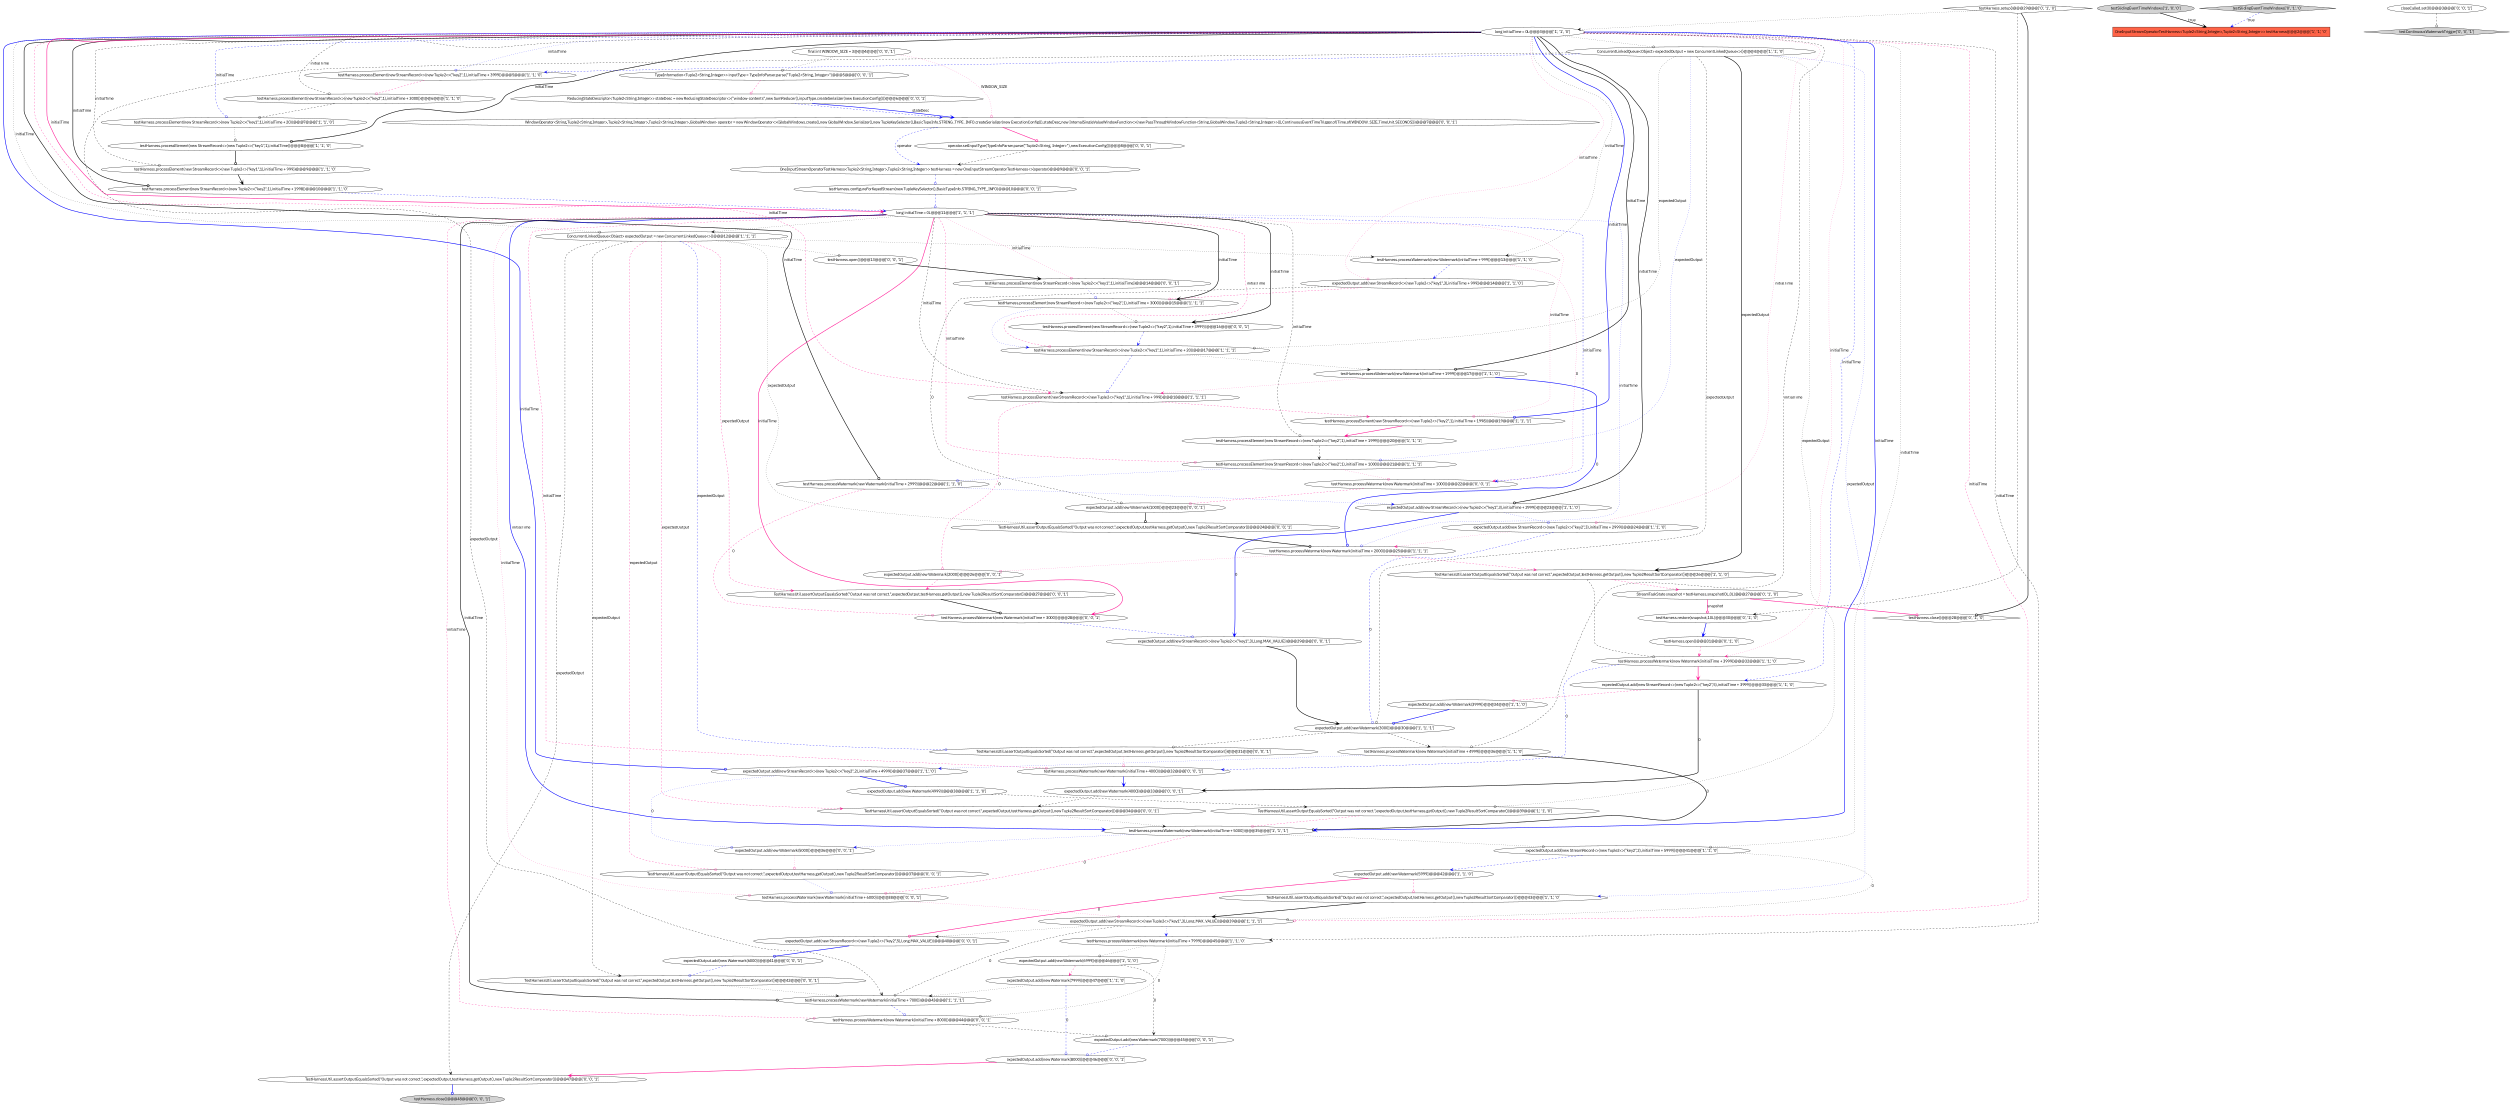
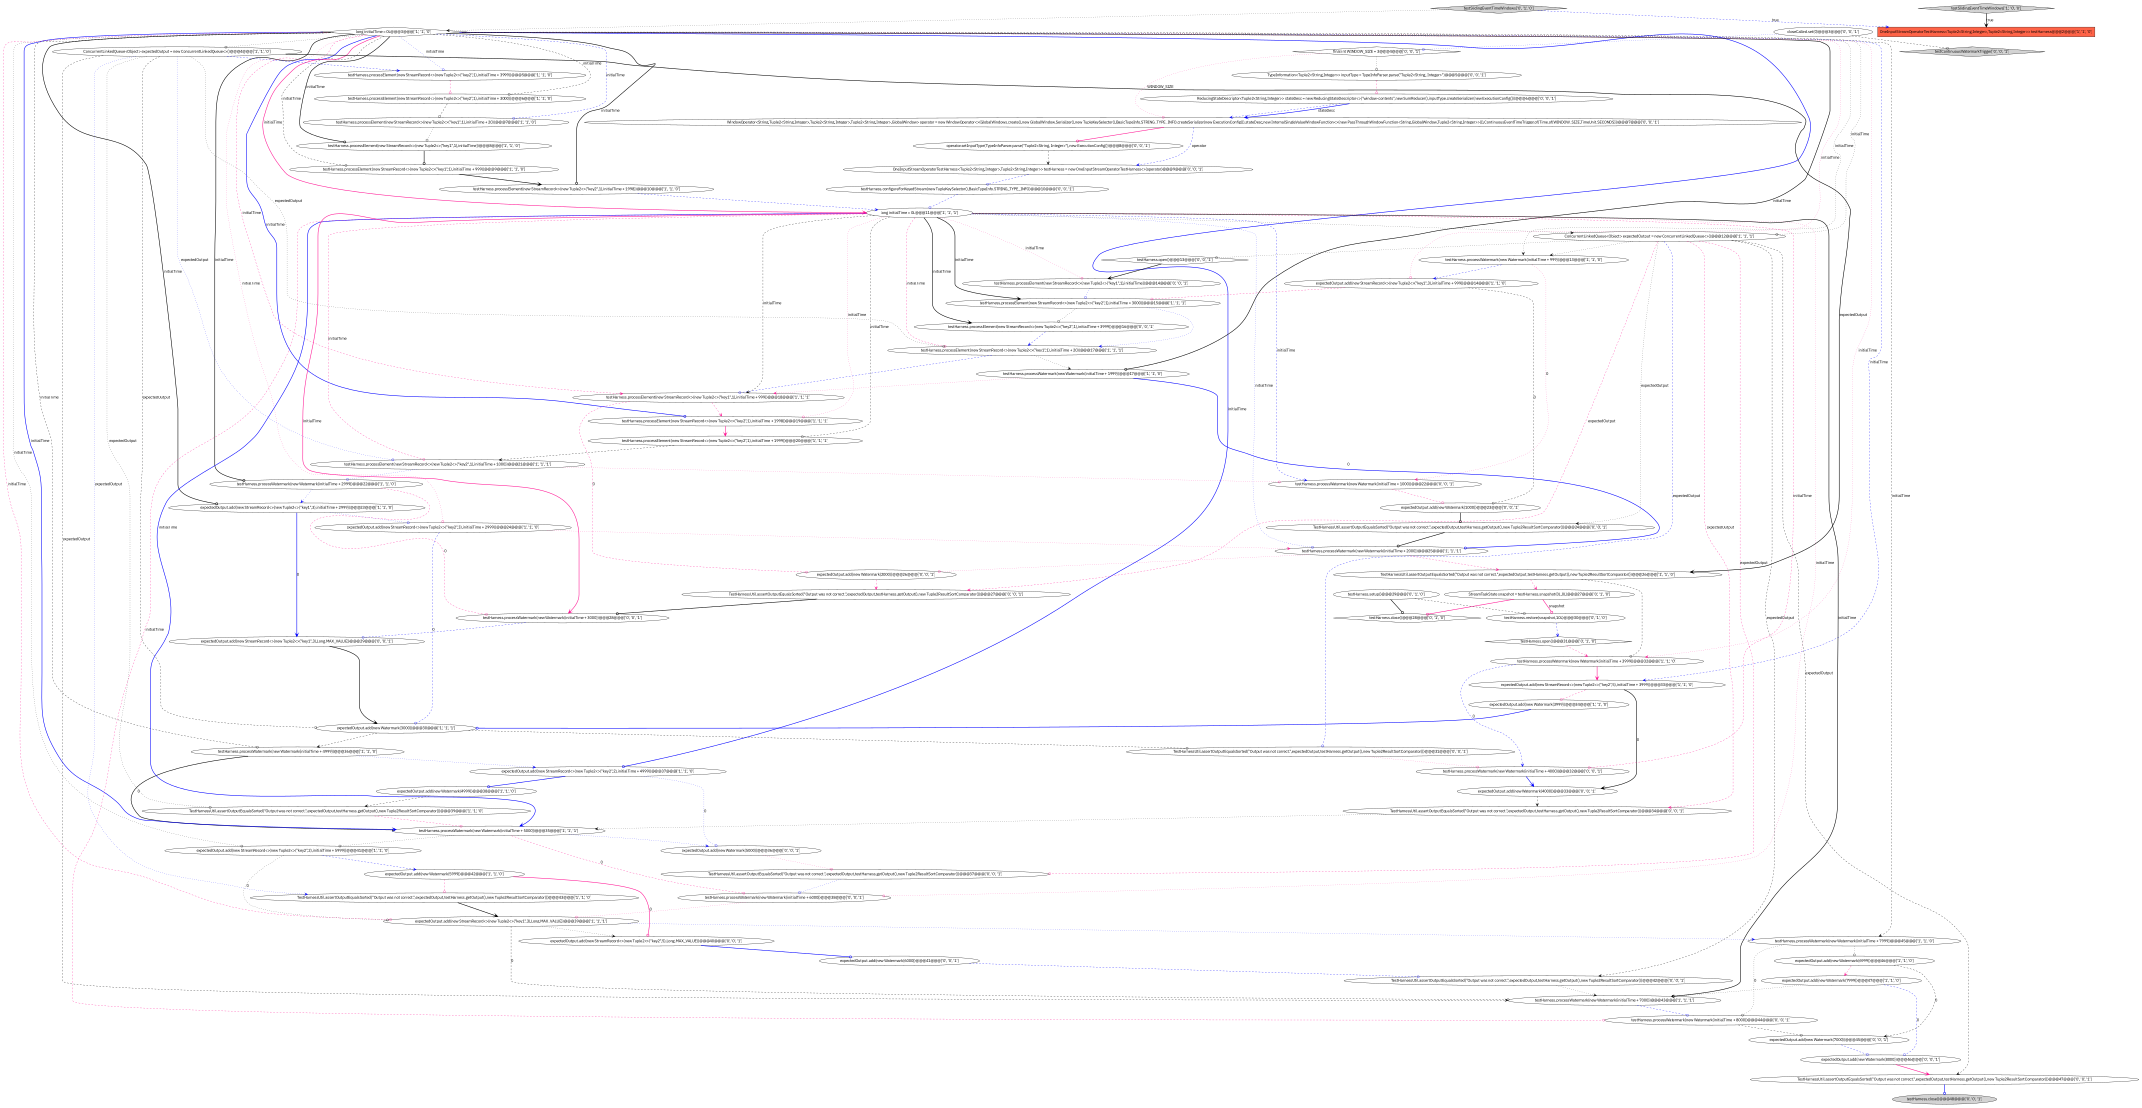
(2018, 8) -> (1386, 594)
(2146, 8) -> (1986, 8)
(1779, 20) -> (949, 20)
(1533, 32) -> (394, 32)
none -> (1619, 41)
(851, 52) -> (1377, 52)
(865, 260) -> (1175, 260)
(2018, 423) -> (1466, 606)
(1705, 628) -> (1557, 628)
(1702, 642) -> (1558, 642)
